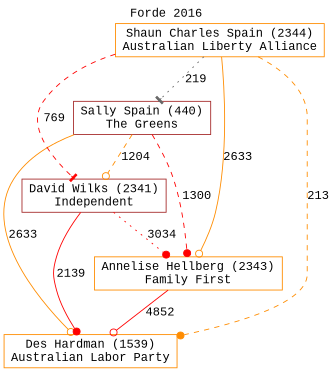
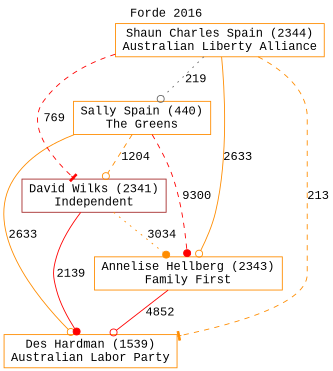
(183, 77) -> (184, 77)
(142, 118) -> (142, 118)
(197, 196) -> (197, 196)
(307, 226) -> (307, 228)
(138, 232) -> (138, 232)
